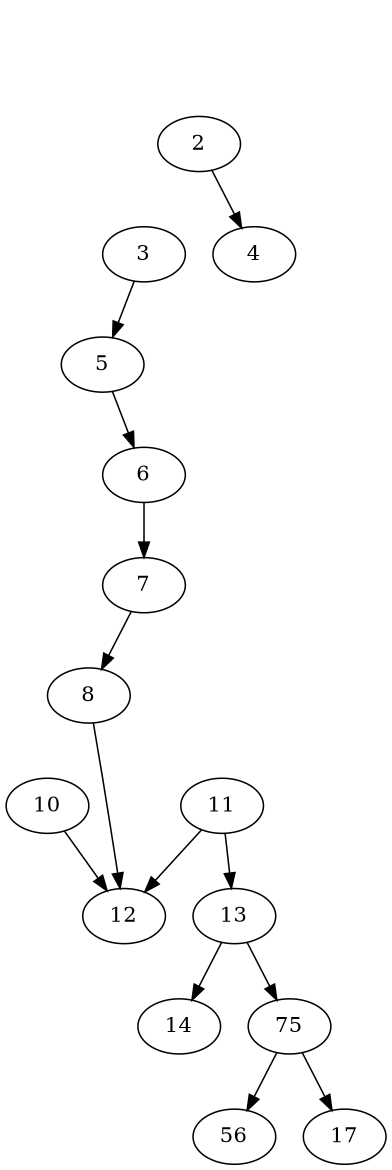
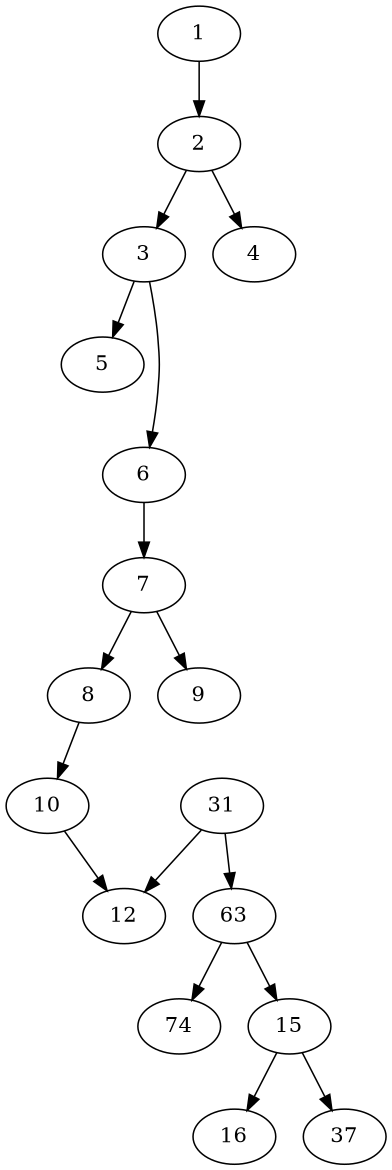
none -> (199, 34)
none -> (175, 192)
(120, 412) -> (159, 357)
none -> (199, 696)
(106, 798) -> (71, 743)
(222, 806) -> (222, 806)
(234, 916) -> (234, 916)
(179, 1026) -> (179, 1026)
(290, 1026) -> (290, 1026)
(234, 1137) -> (234, 1137)
(345, 1137) -> (345, 1137)
